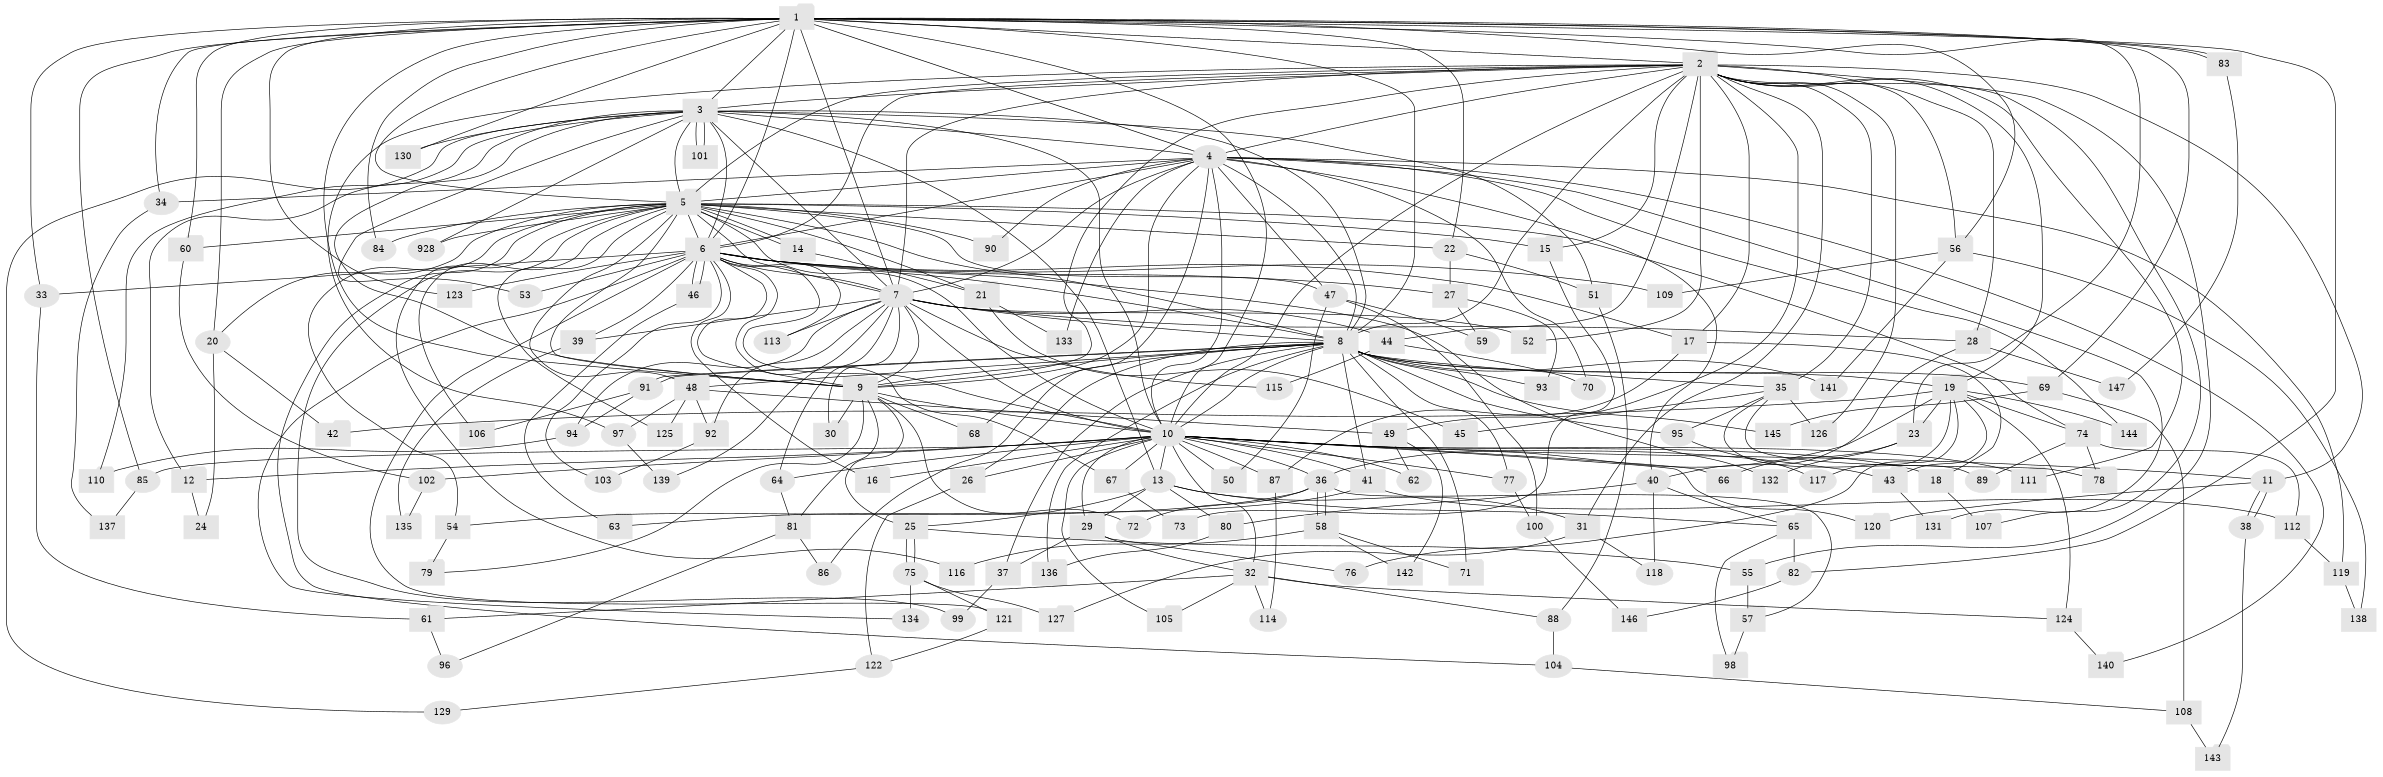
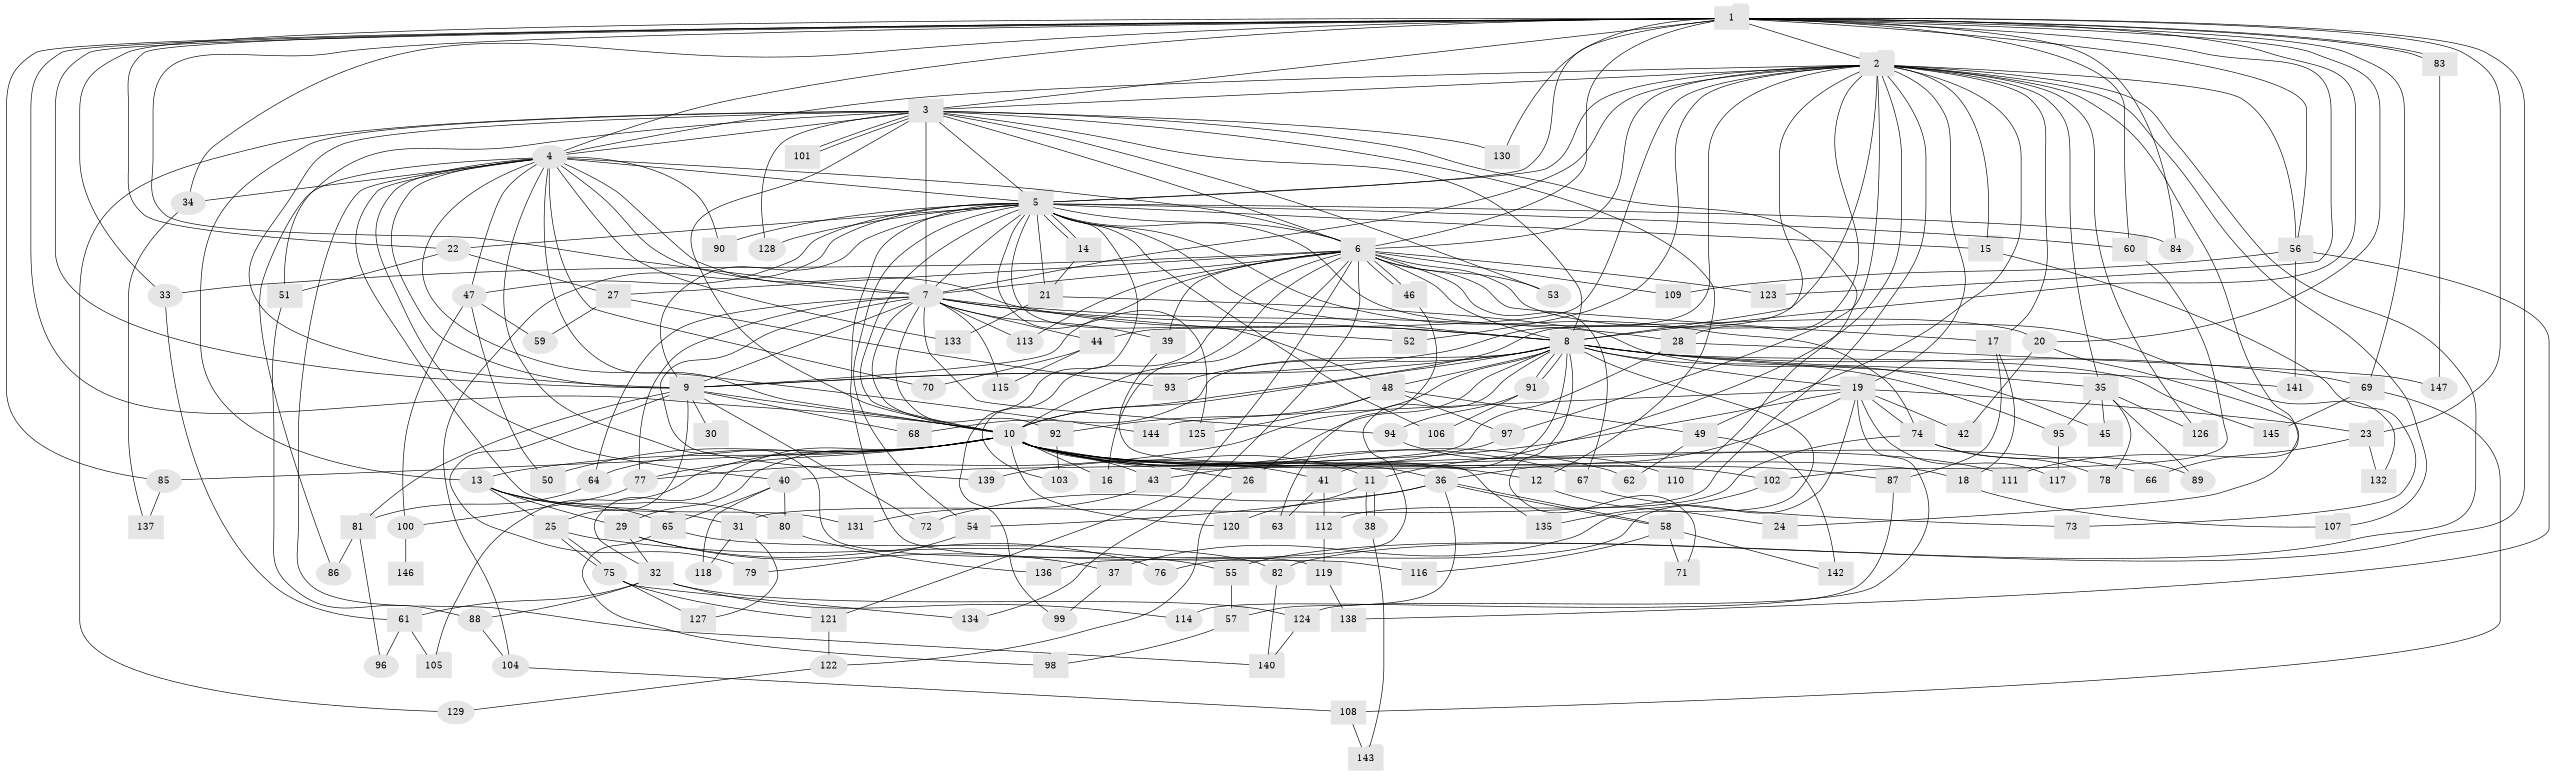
(426, 250) -> (767, 250)
(886, 359) -> (730, 331)
(1208, 597) -> (419, 643)
(1722, 600) -> (1272, 620)
